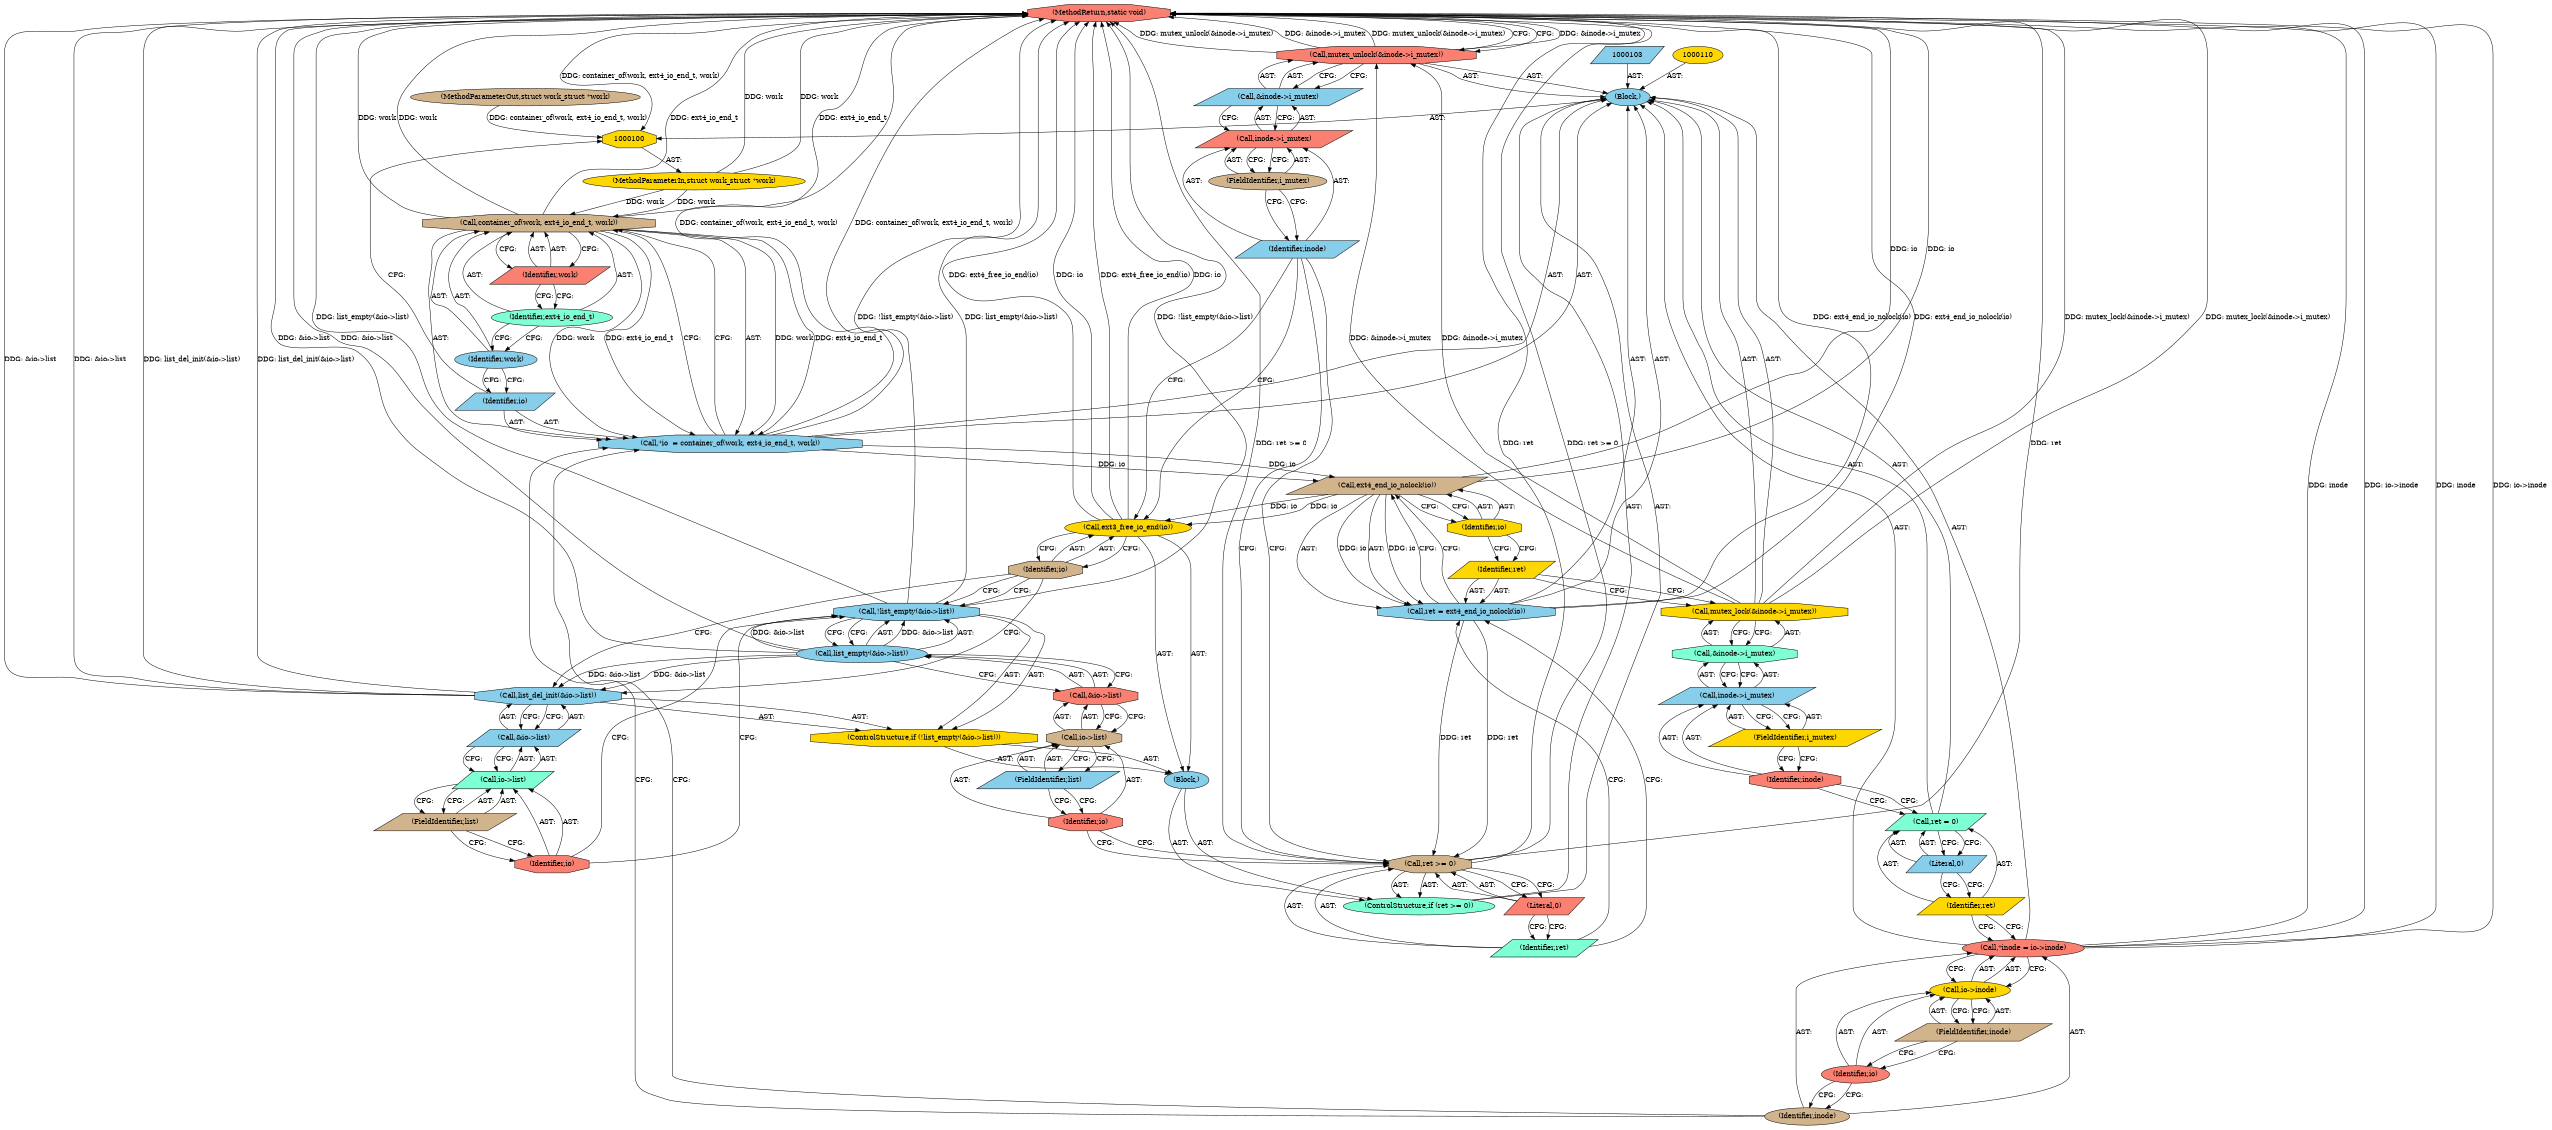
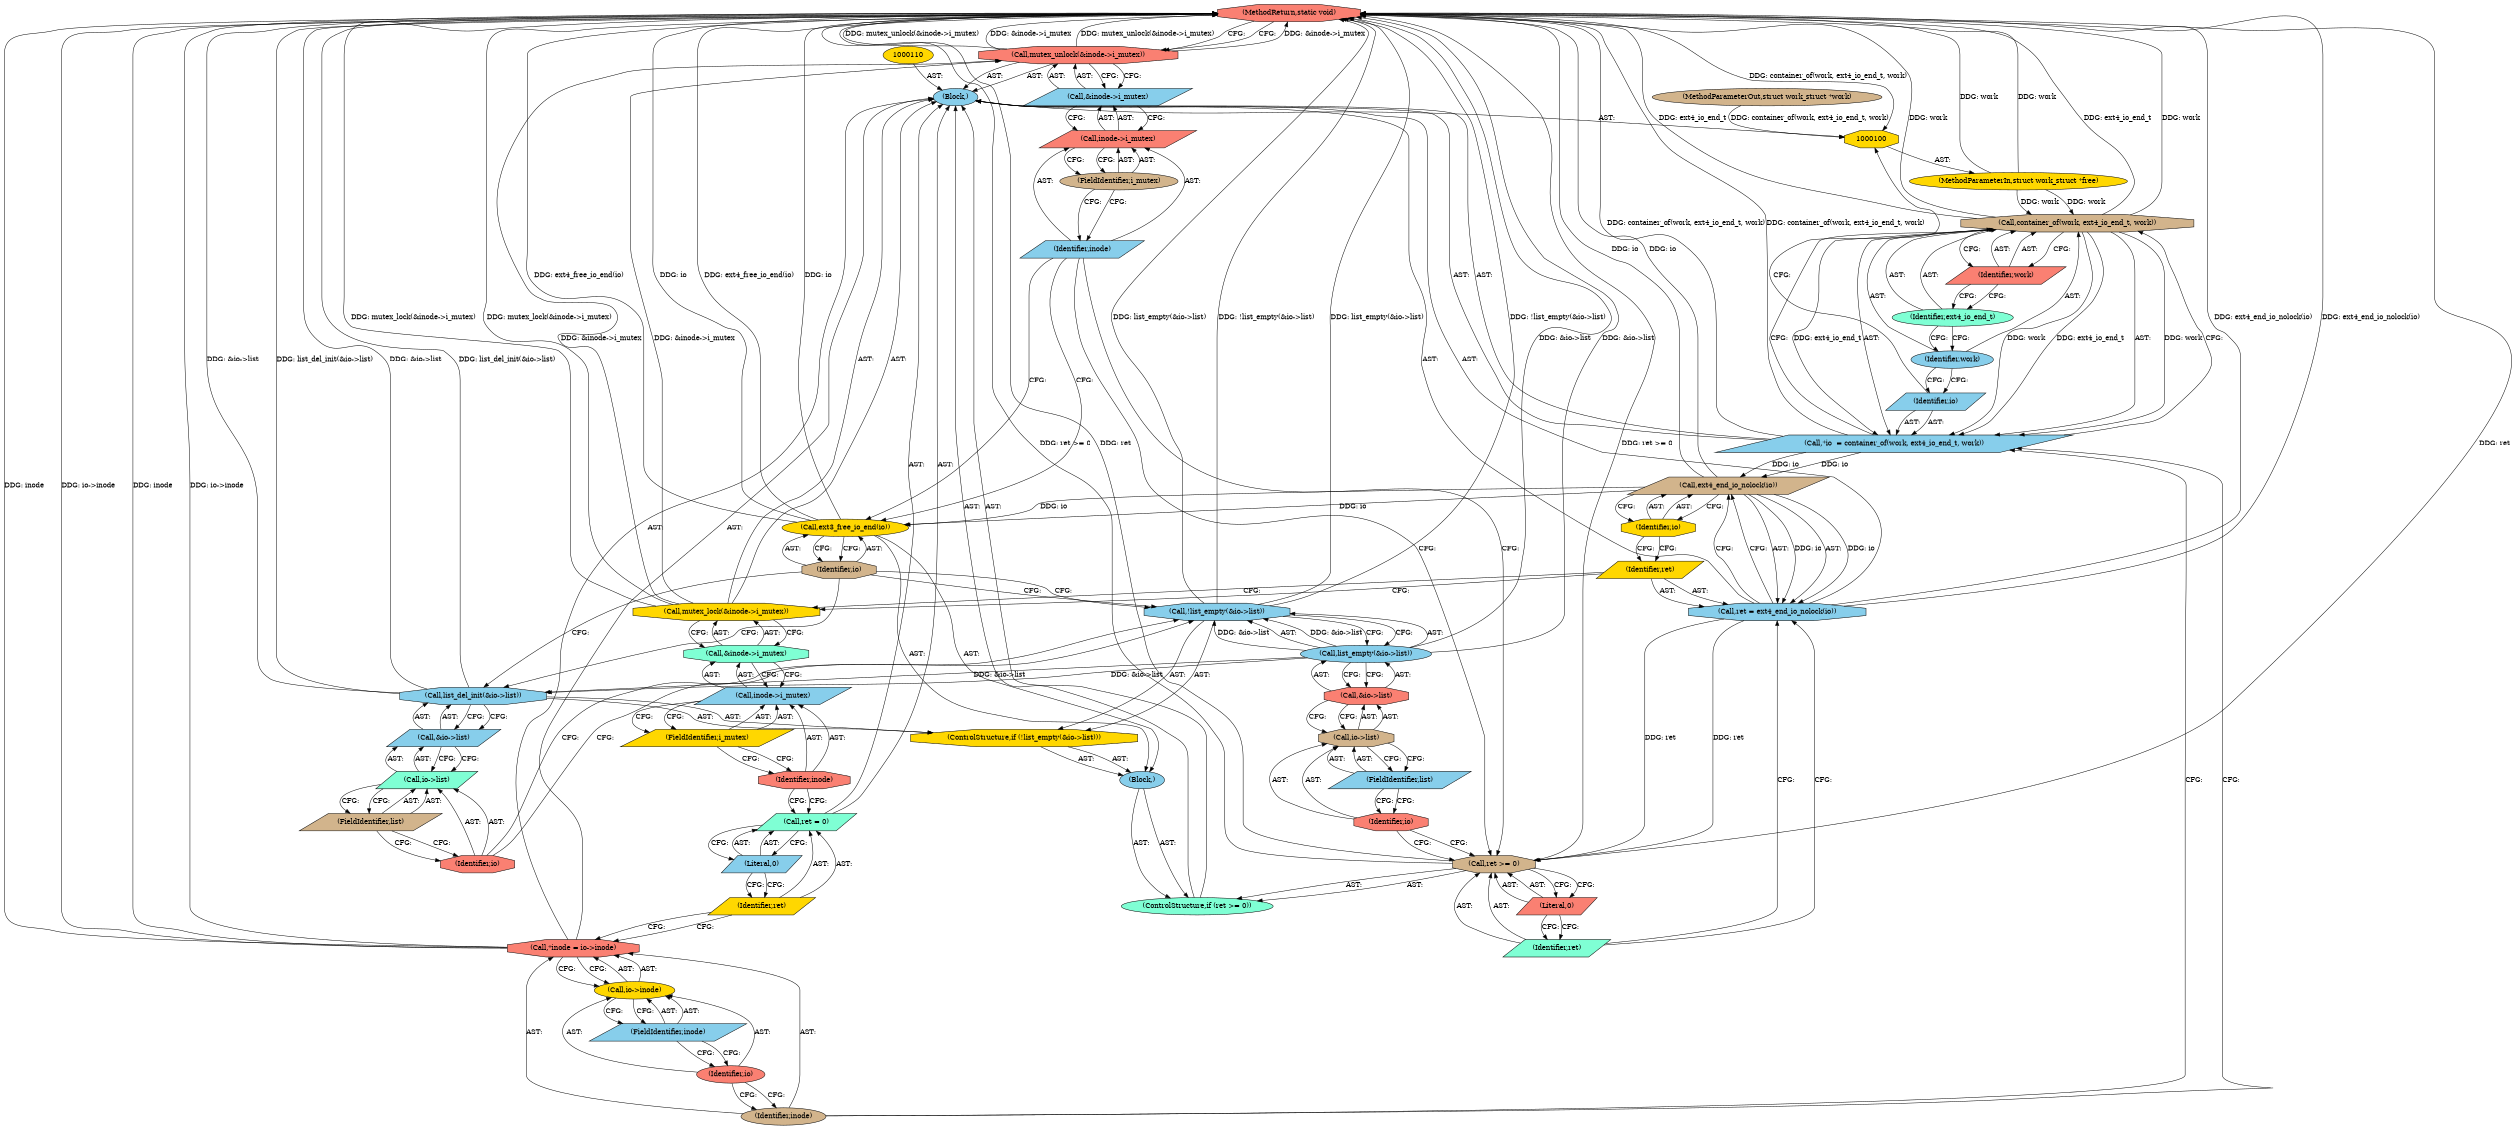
(1627, 55) -> none
(694, 181) -> (2018, 181)
(730, 444) -> (1894, 444)
(2023, 948) -> (573, 948)
(1973, 1032) -> (668, 1032)
